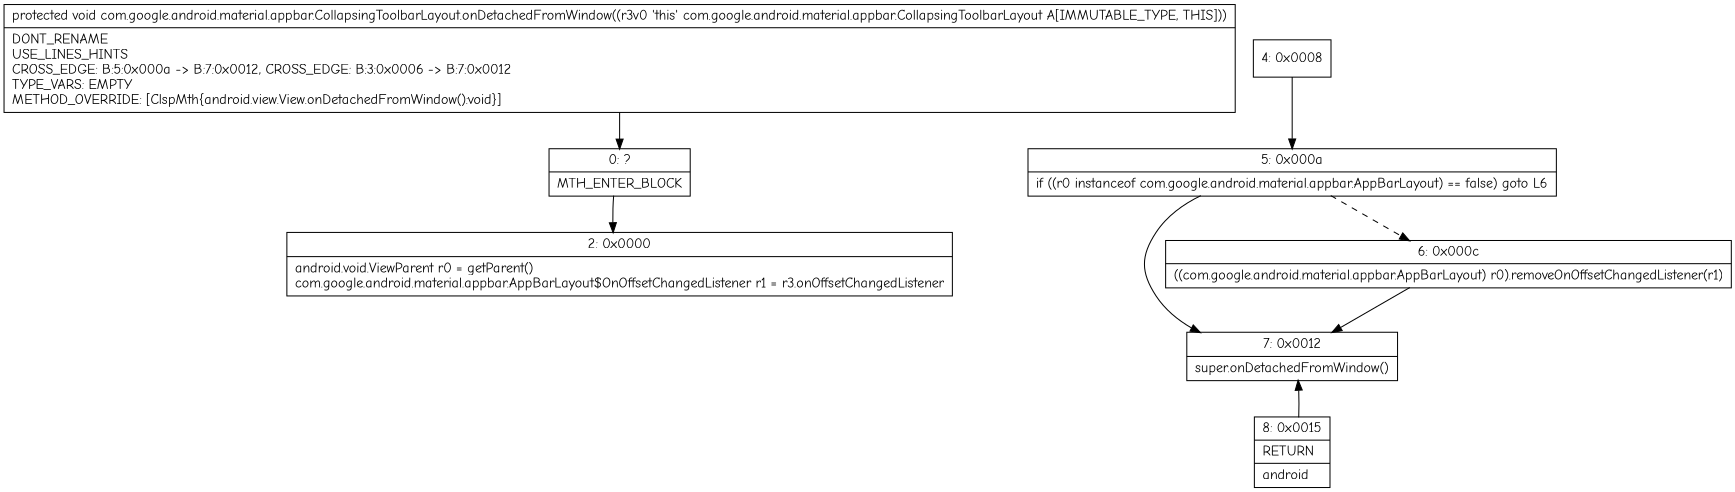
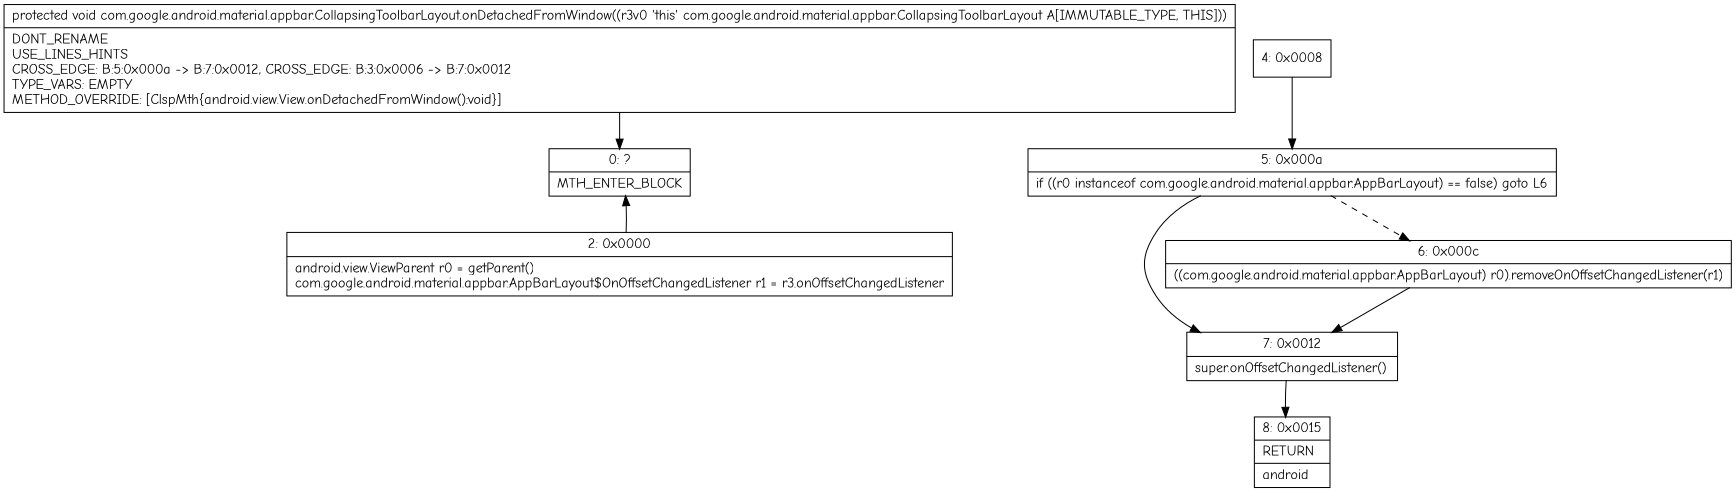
(613, 209) -> (626, 219)
(414, 268) -> (415, 268)
(1292, 368) -> (1291, 368)
(1299, 404) -> (1286, 394)
